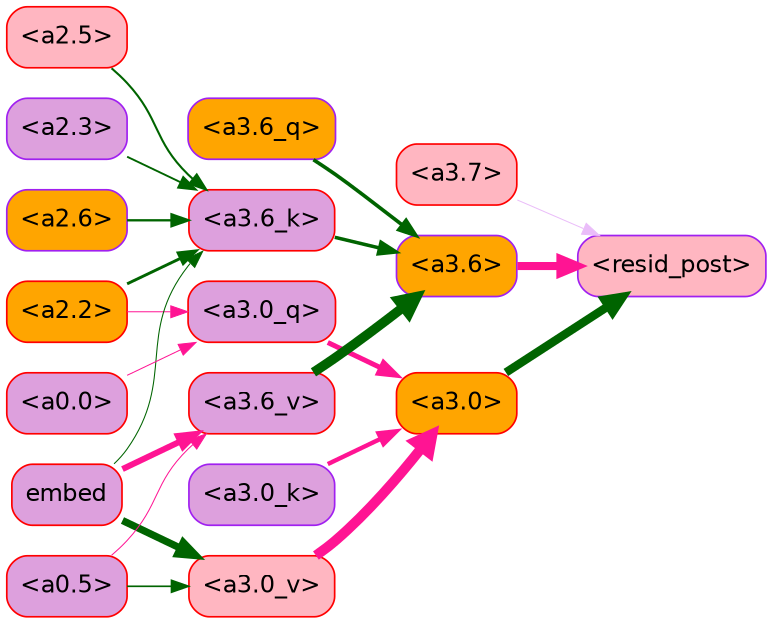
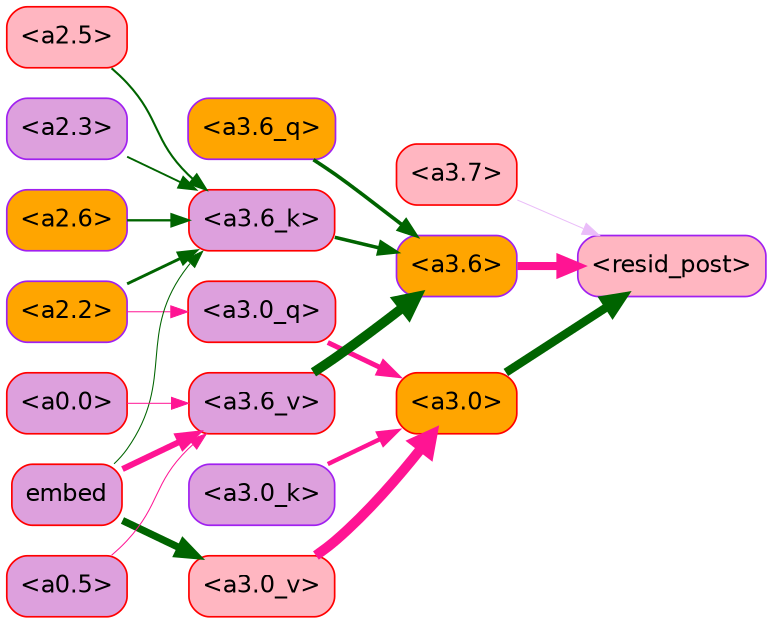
(67, 312) -> (67, 312)
(144, 367) -> (138, 403)
(149, 586) -> none
